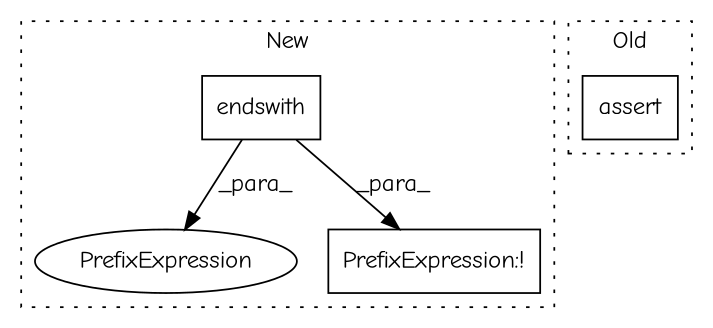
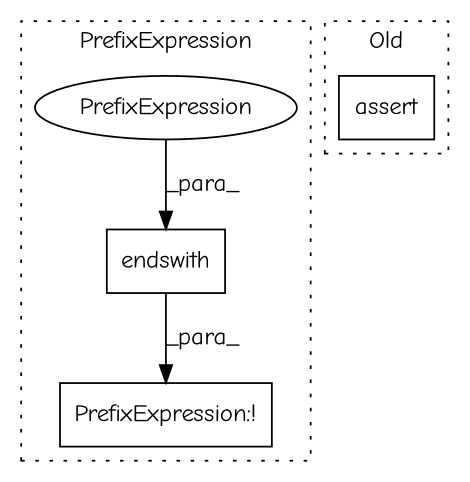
(288, 41) -> (166, 41)
(218, 177) -> (166, 176)
